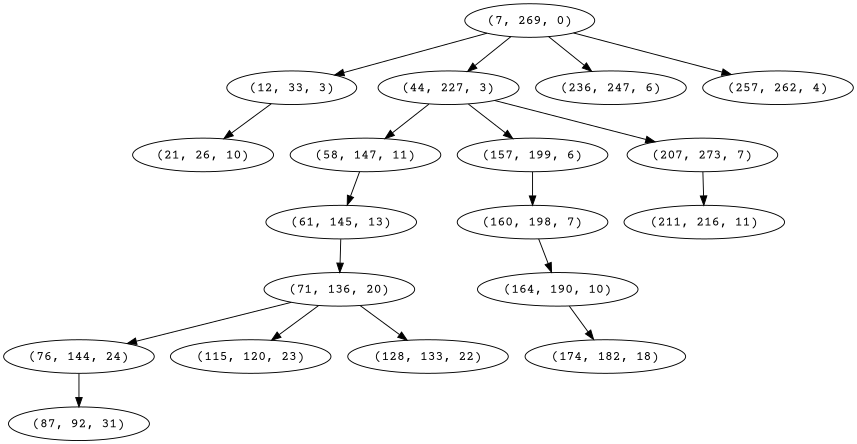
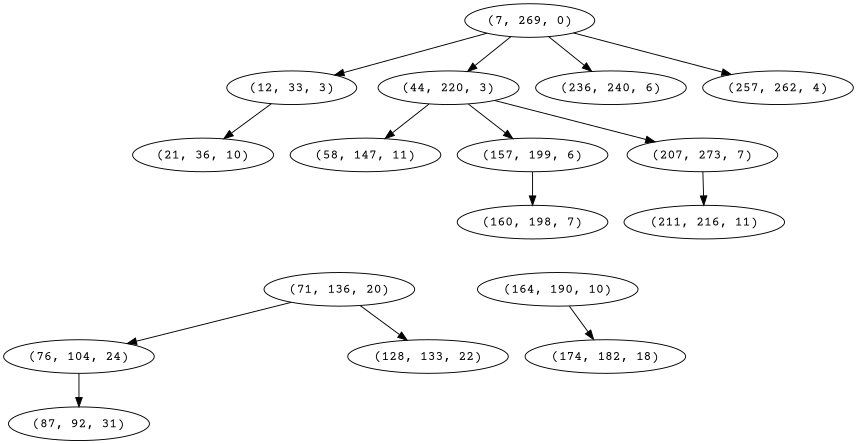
(449, 88) -> (449, 88)
(611, 88) -> (611, 88)
(203, 155) -> (203, 155)
(341, 222) -> none
(543, 251) -> none
(79, 357) -> (79, 357)
(251, 357) -> none
